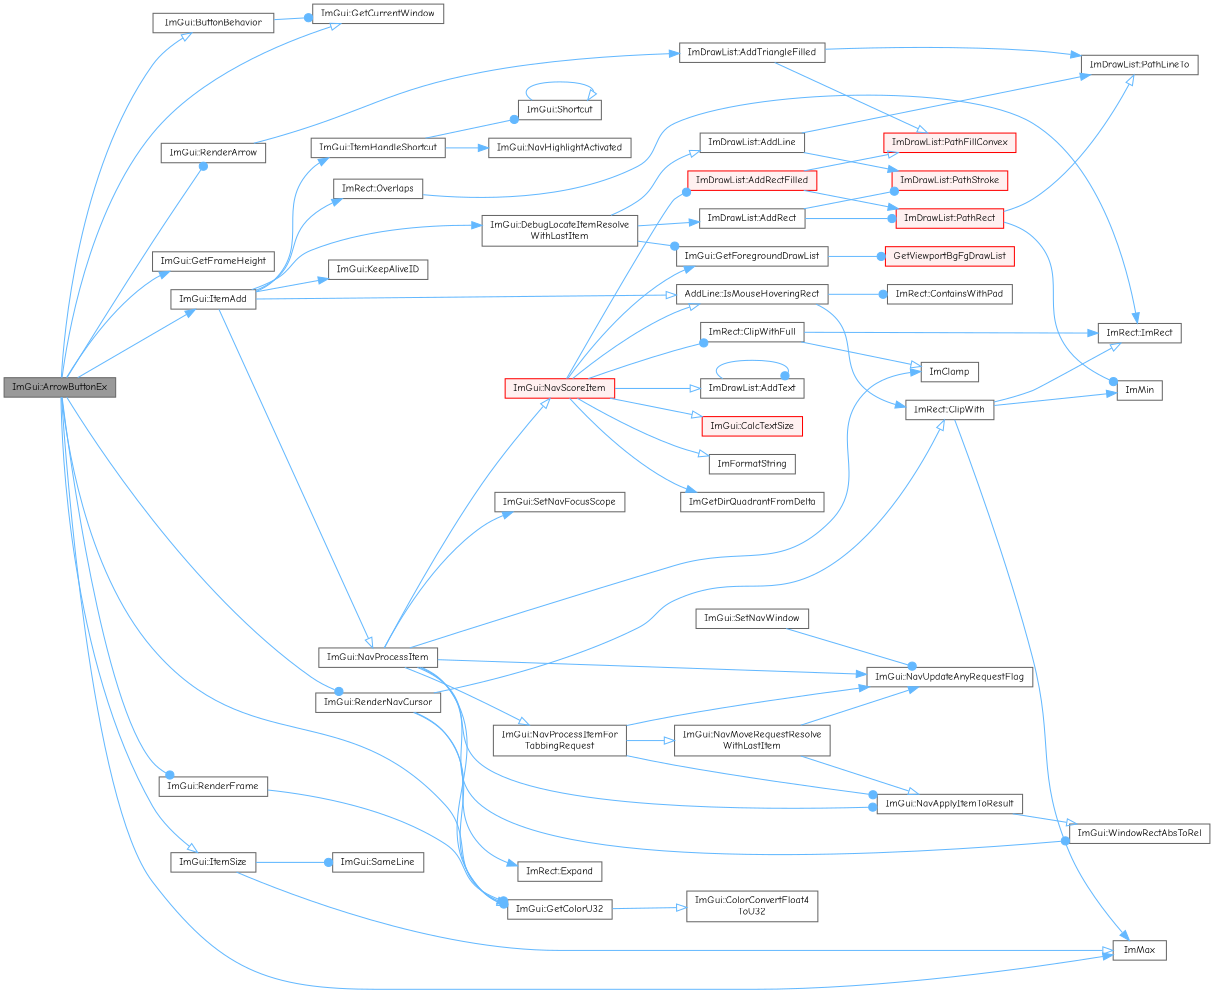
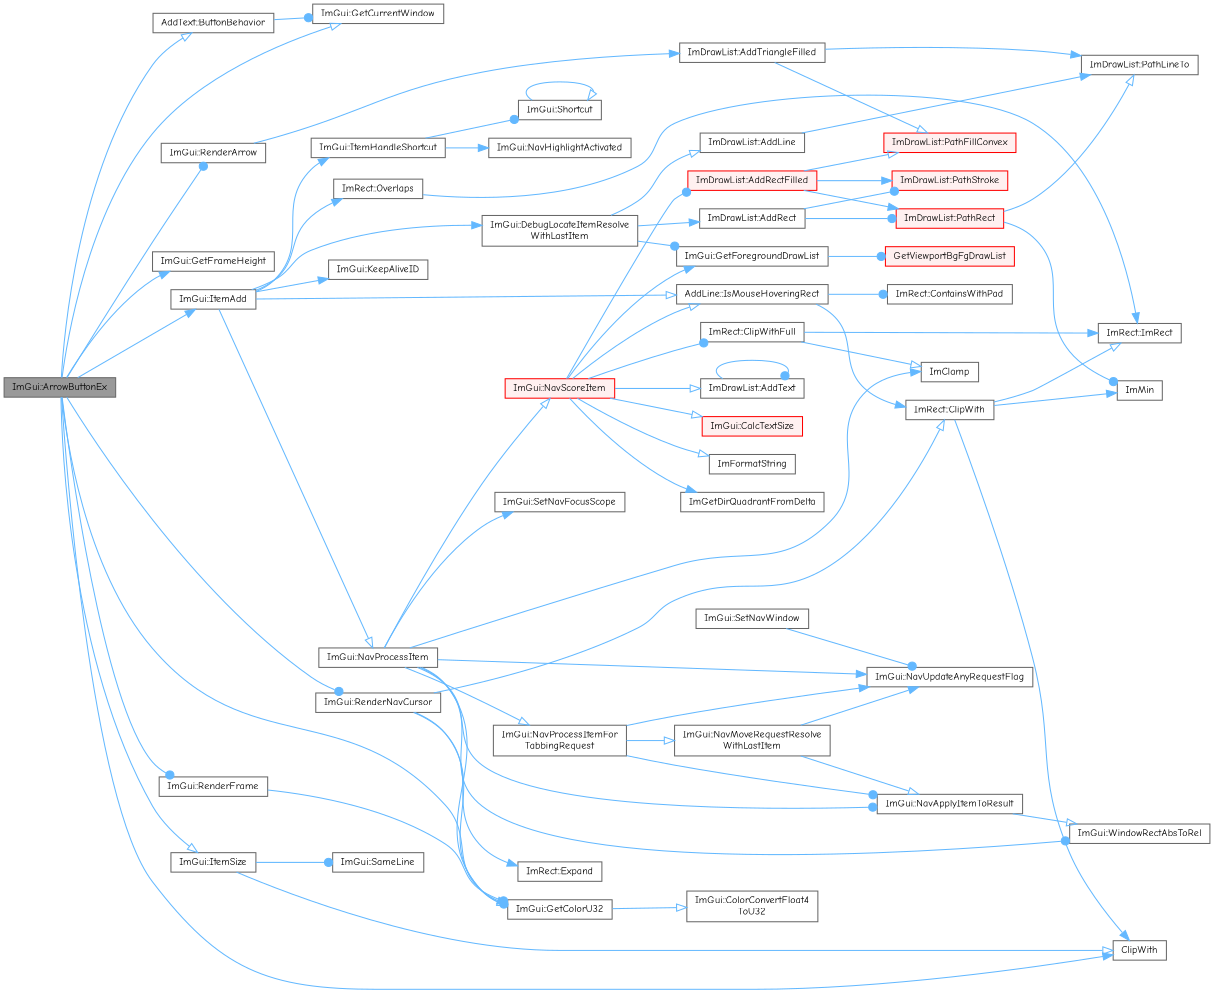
(213, 23) -> (213, 23)
(833, 158) -> (849, 181)
(1140, 950) -> (1140, 950)
